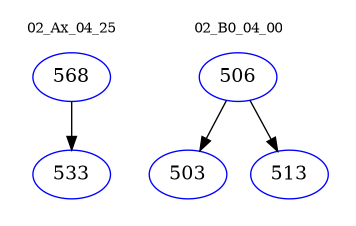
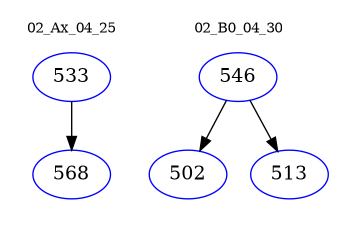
(239, 29) -> (239, 29)
(238, 77) -> (238, 77)
(72, 119) -> (72, 119)
(188, 175) -> (188, 175)
